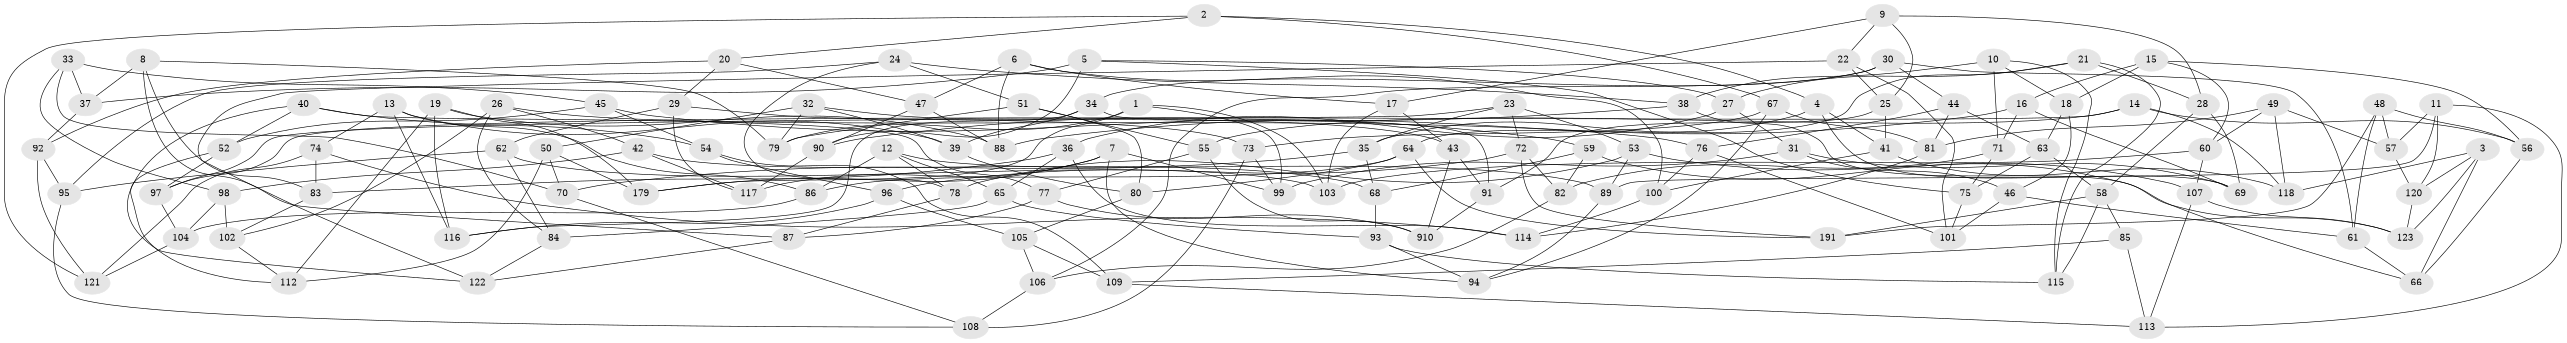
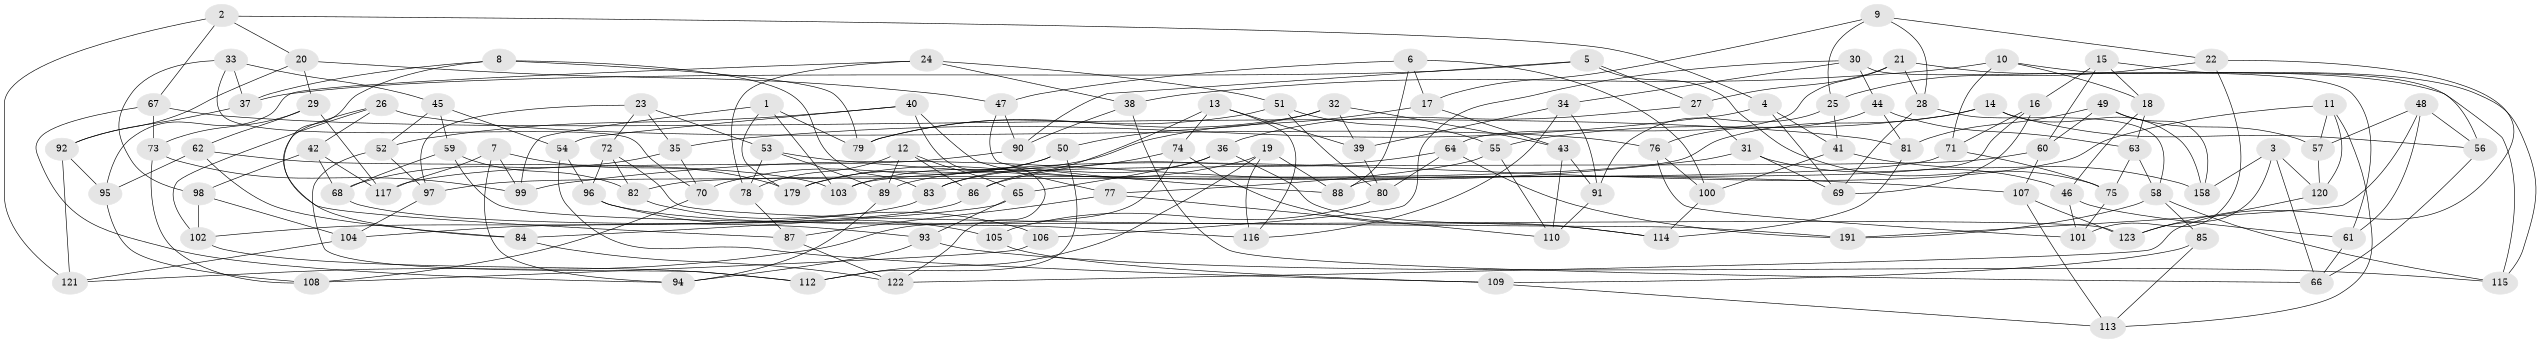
(2286, 194) -> (2202, 194)
(1425, 238) -> (1552, 238)
(1029, 261) -> none
